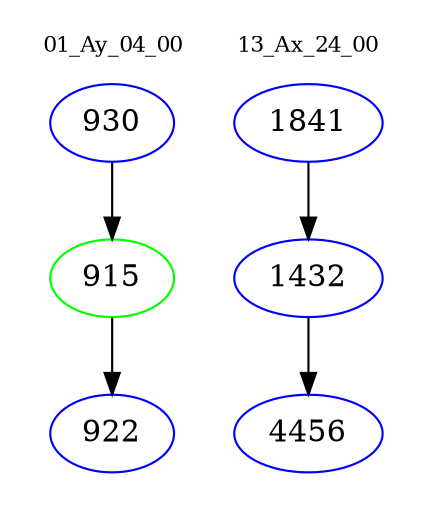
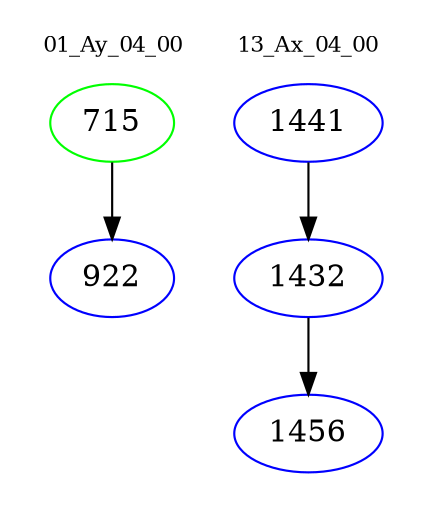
(308, 46) -> (308, 46)
(112, 123) -> none
(308, 123) -> (308, 123)
(112, 278) -> (112, 123)
(308, 434) -> (308, 434)
